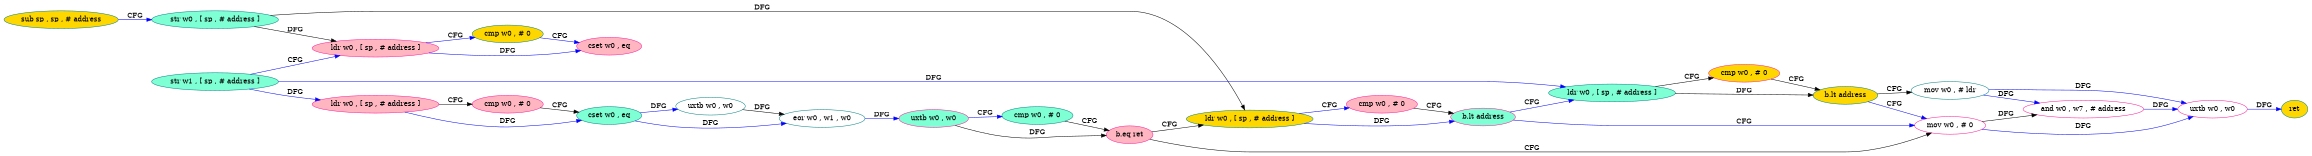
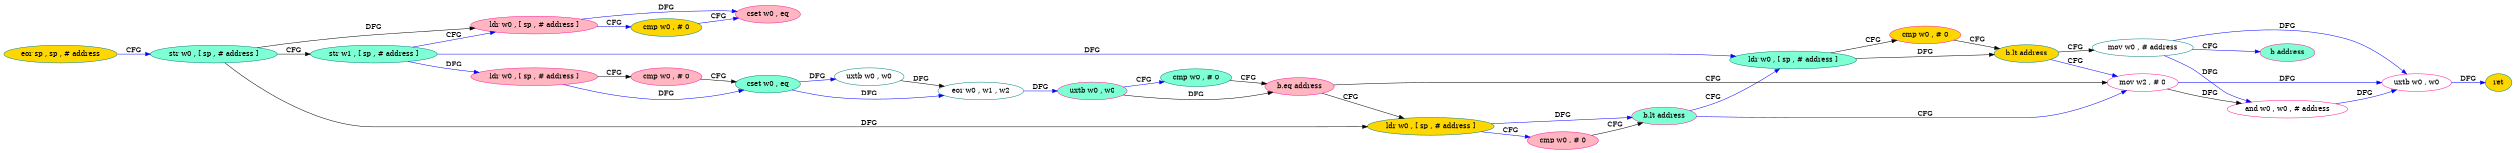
(61, 20) -> (60, 54)
none -> (2287, 53)
none -> (291, 54)
(1950, 90) -> (2143, 48)
(2083, 109) -> (2287, 109)
(822, 118) -> (981, 91)
(1950, 125) -> (2143, 83)
(1130, 135) -> (1300, 87)
